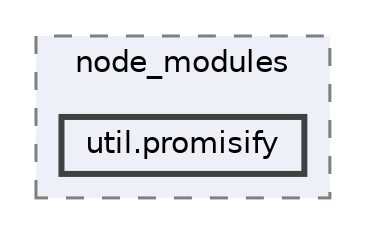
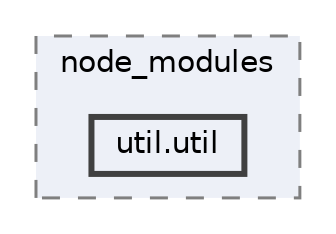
(183, 145) -> (168, 145)
